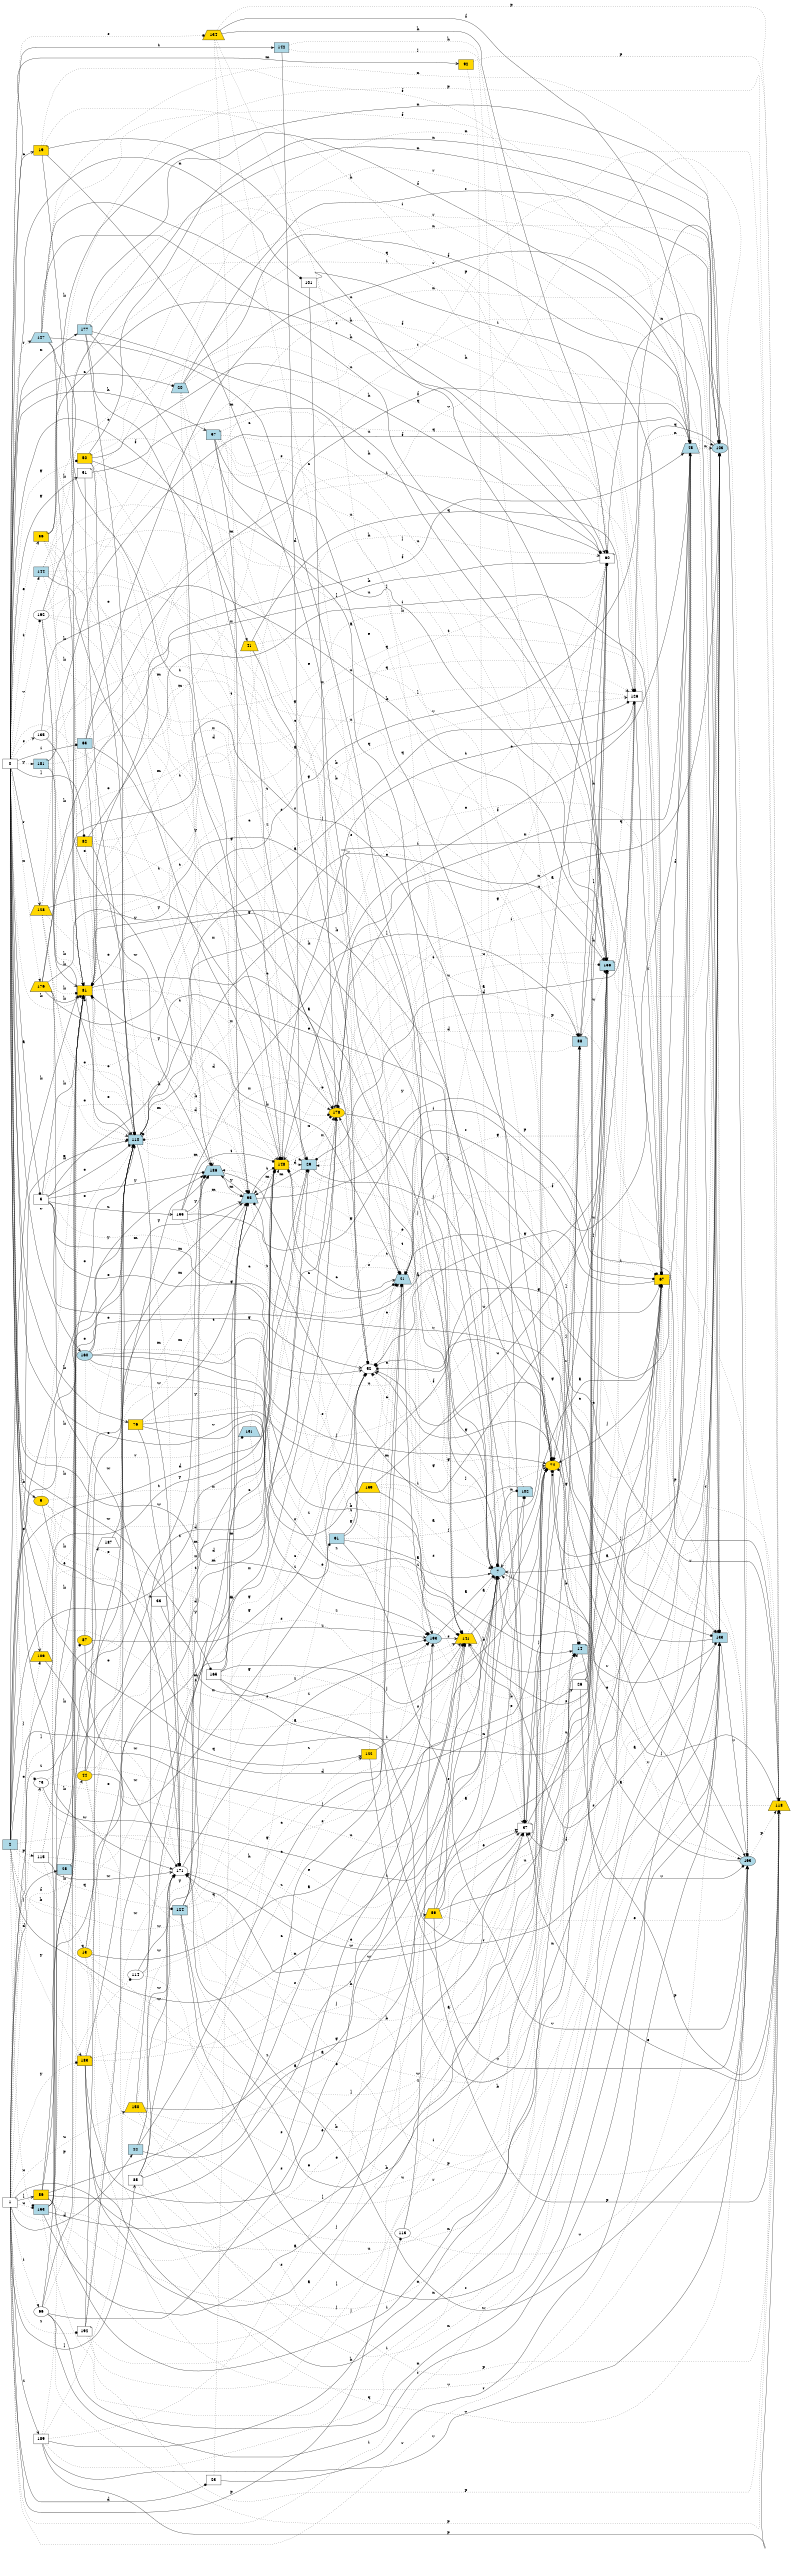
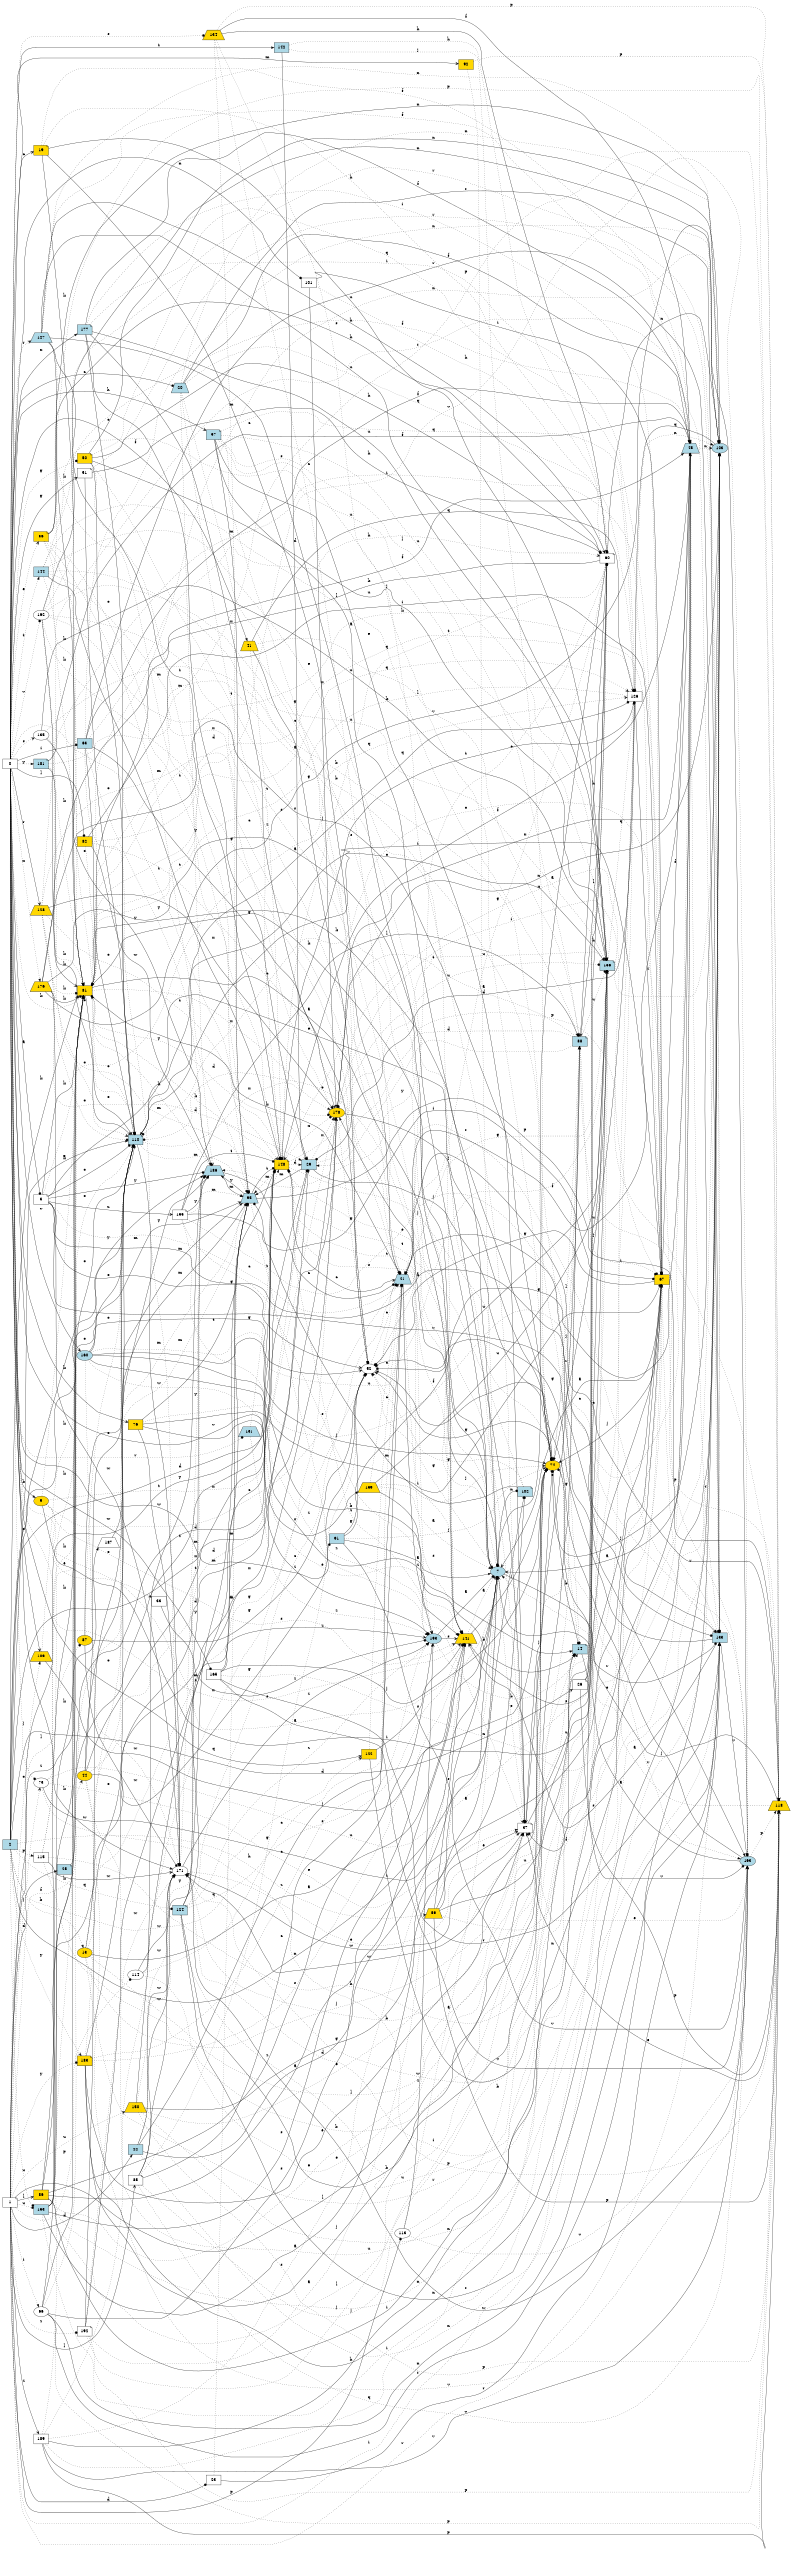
(323, 2053) -> (323, 2053)
